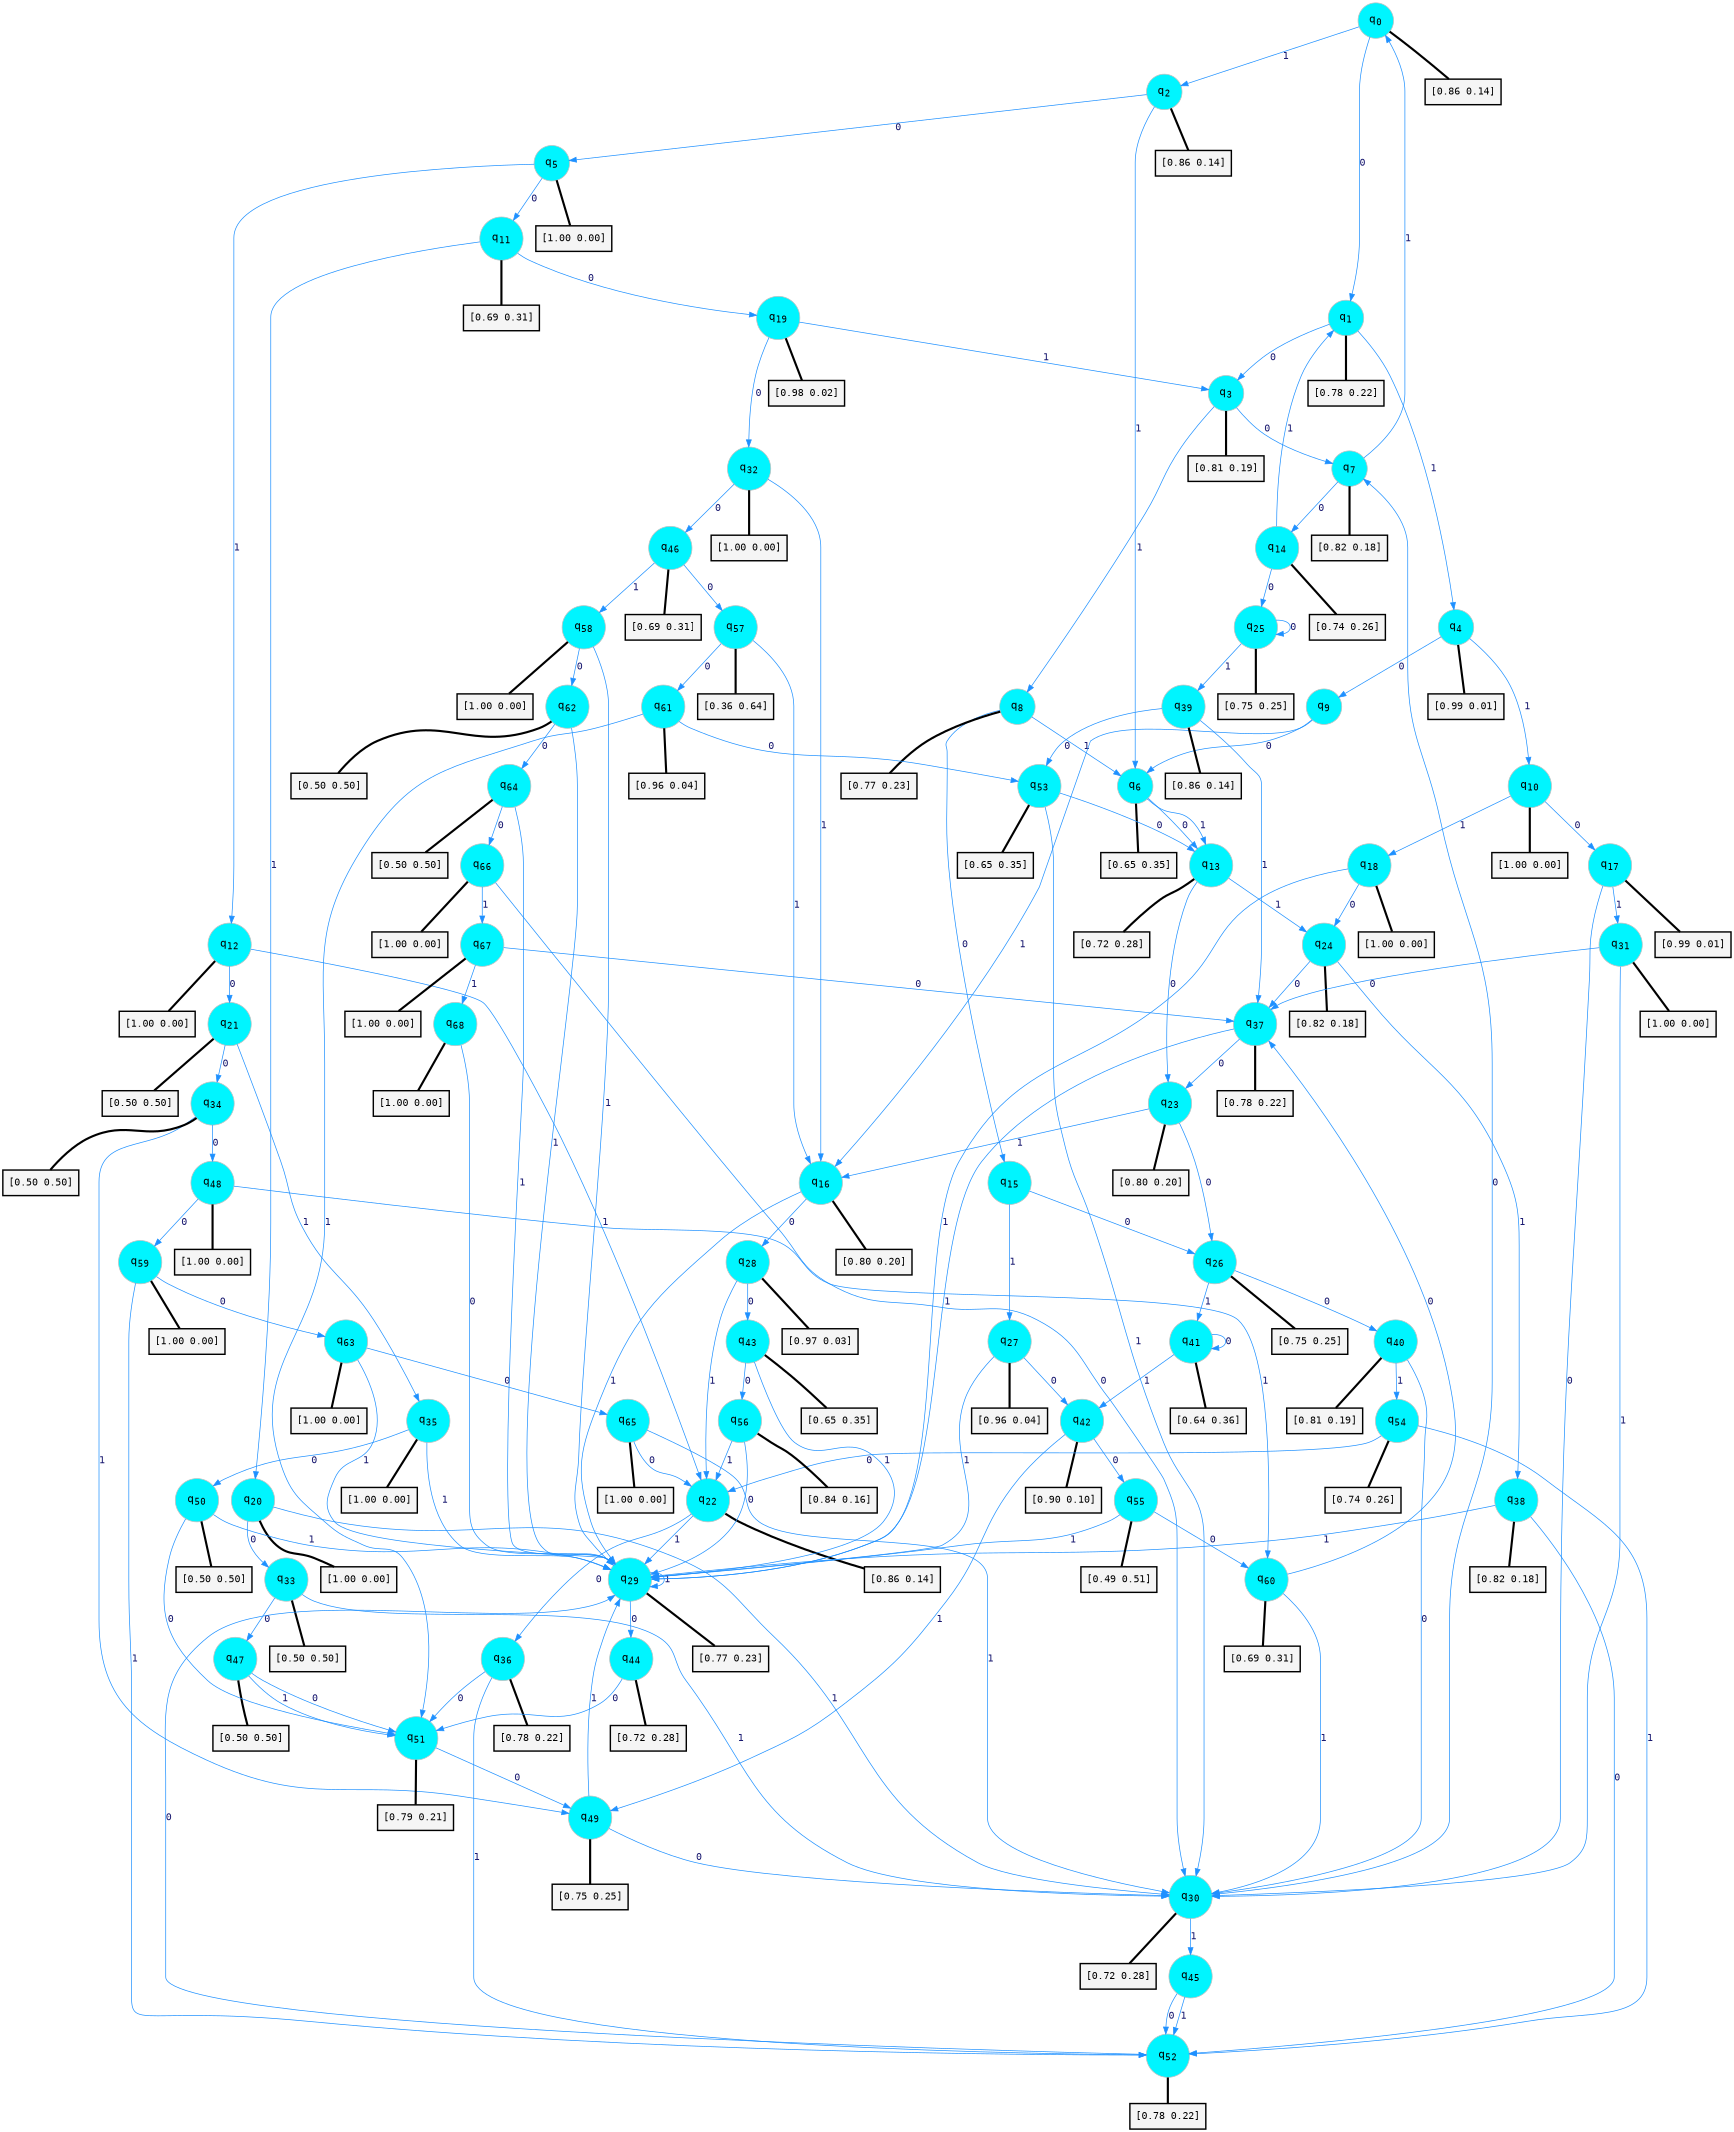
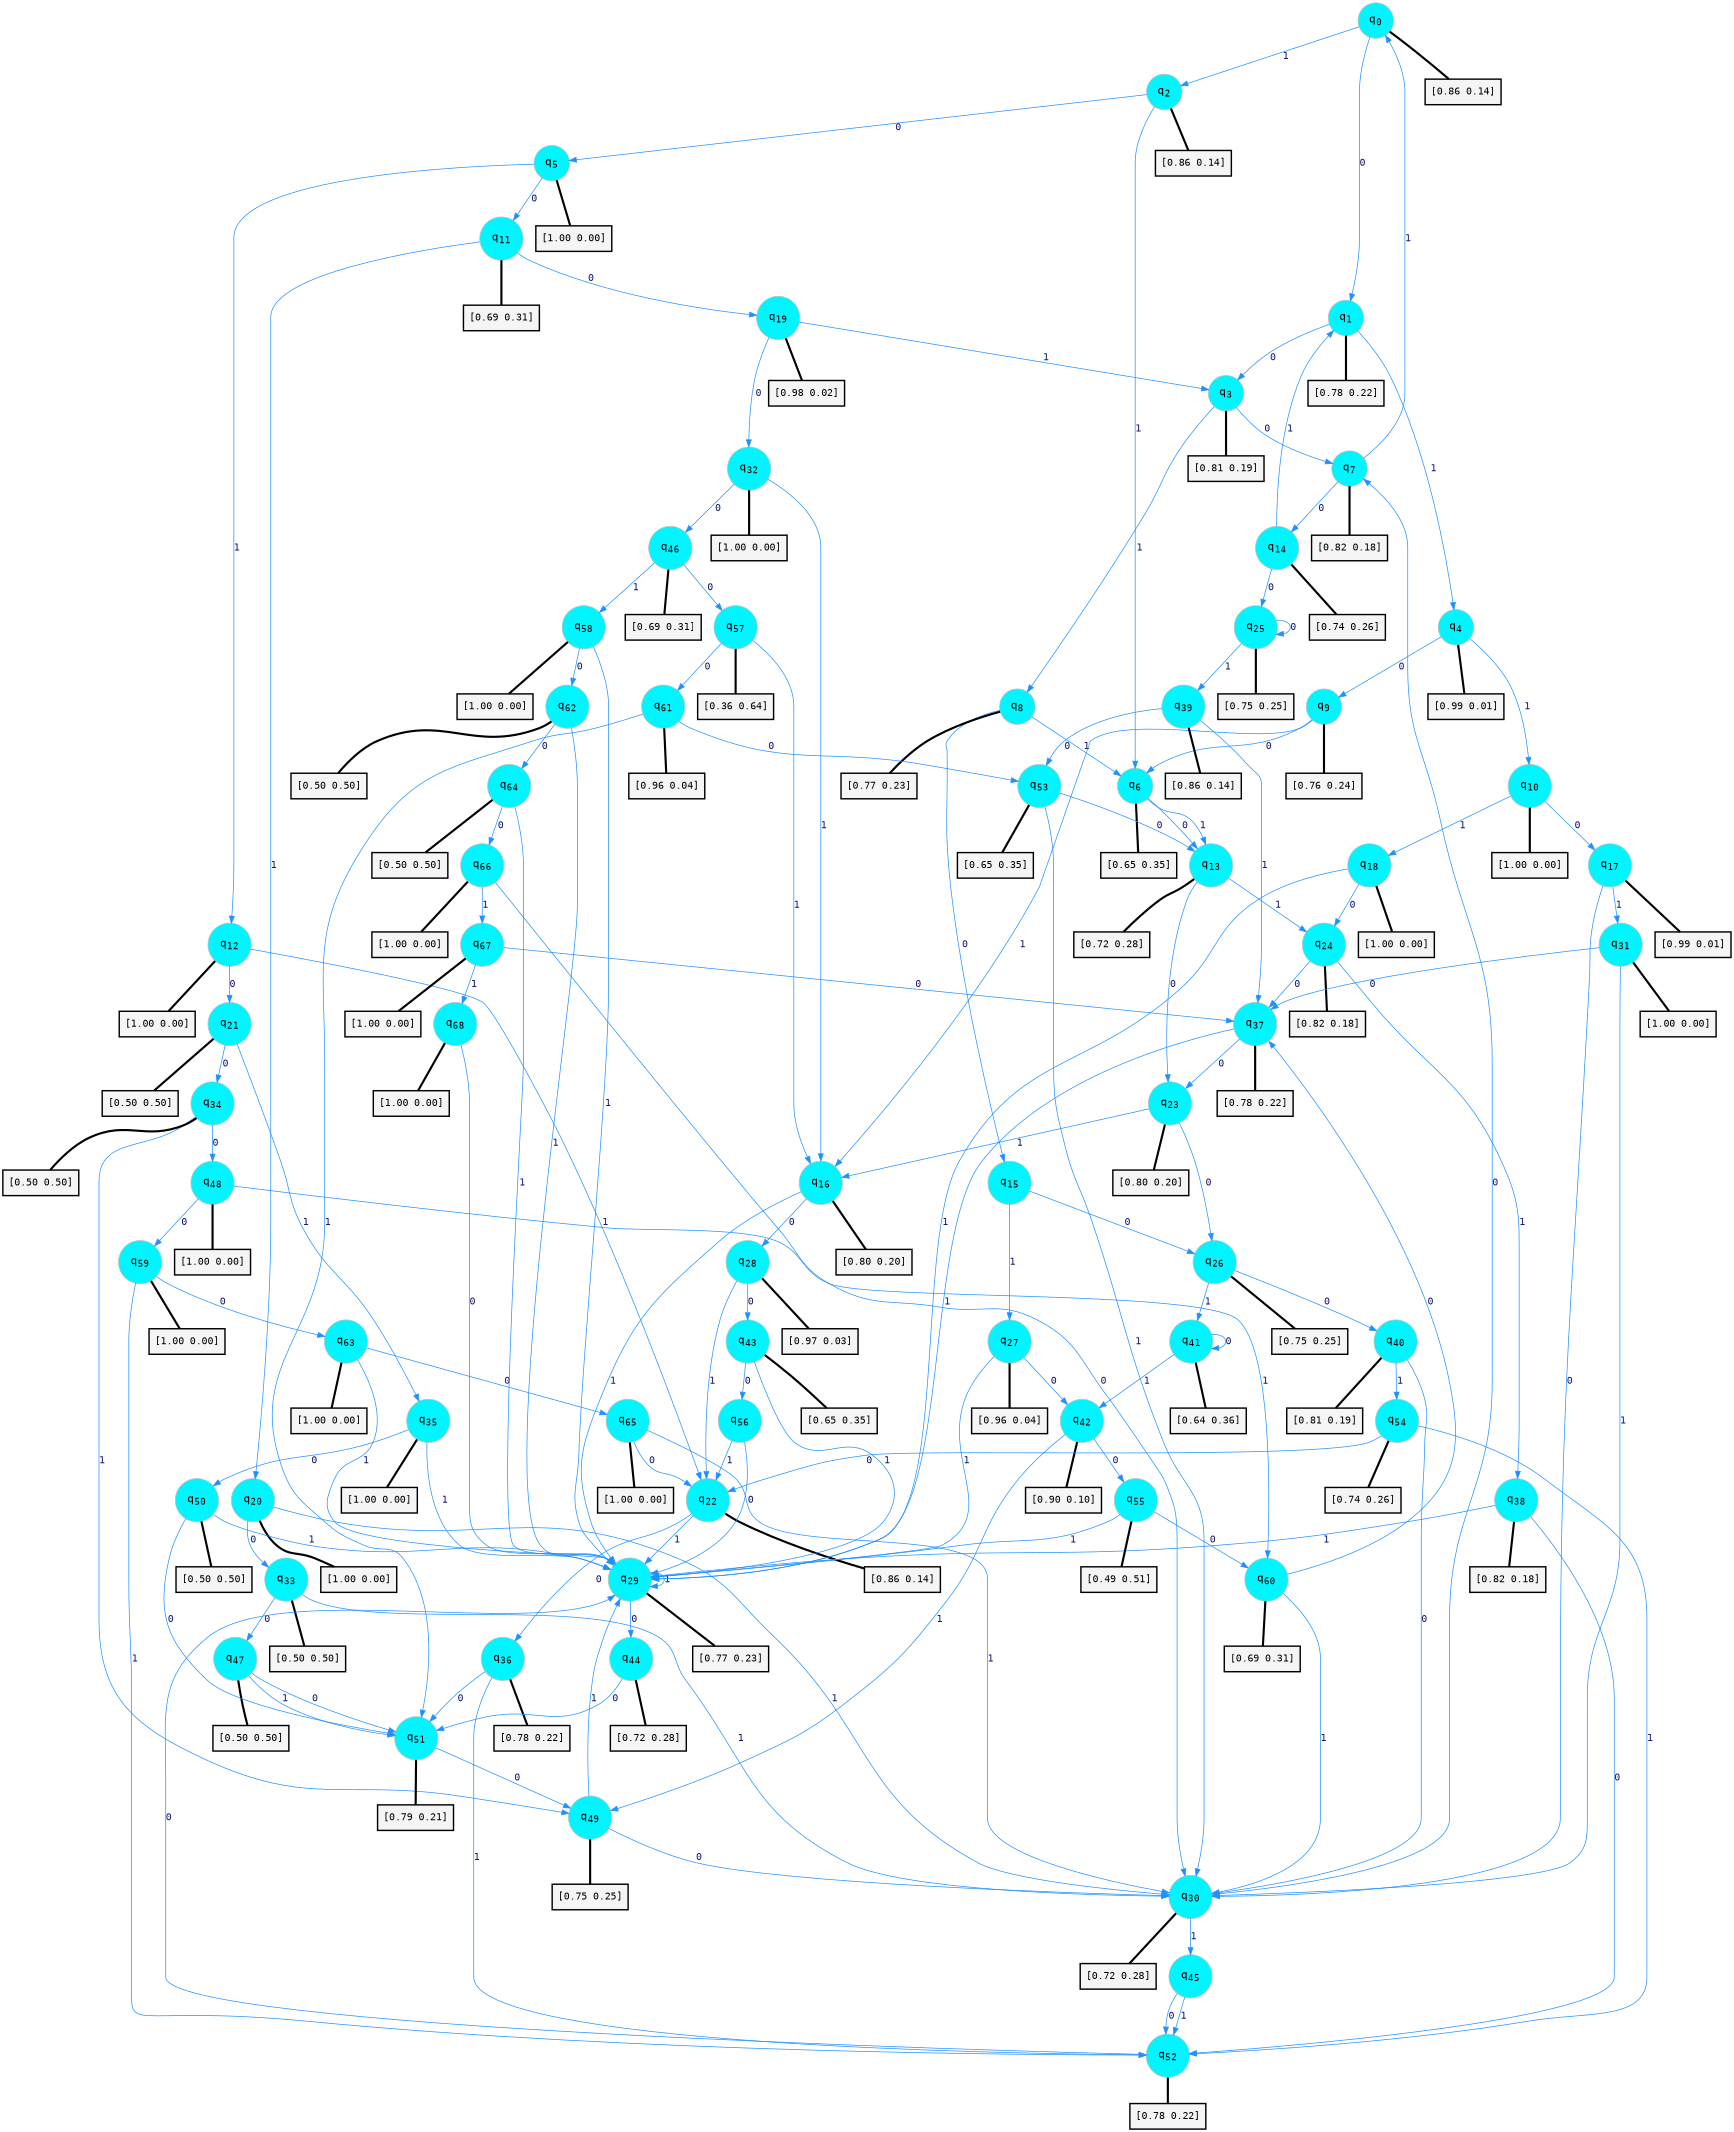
none -> (1324, 786)
(839, 1500) -> none
